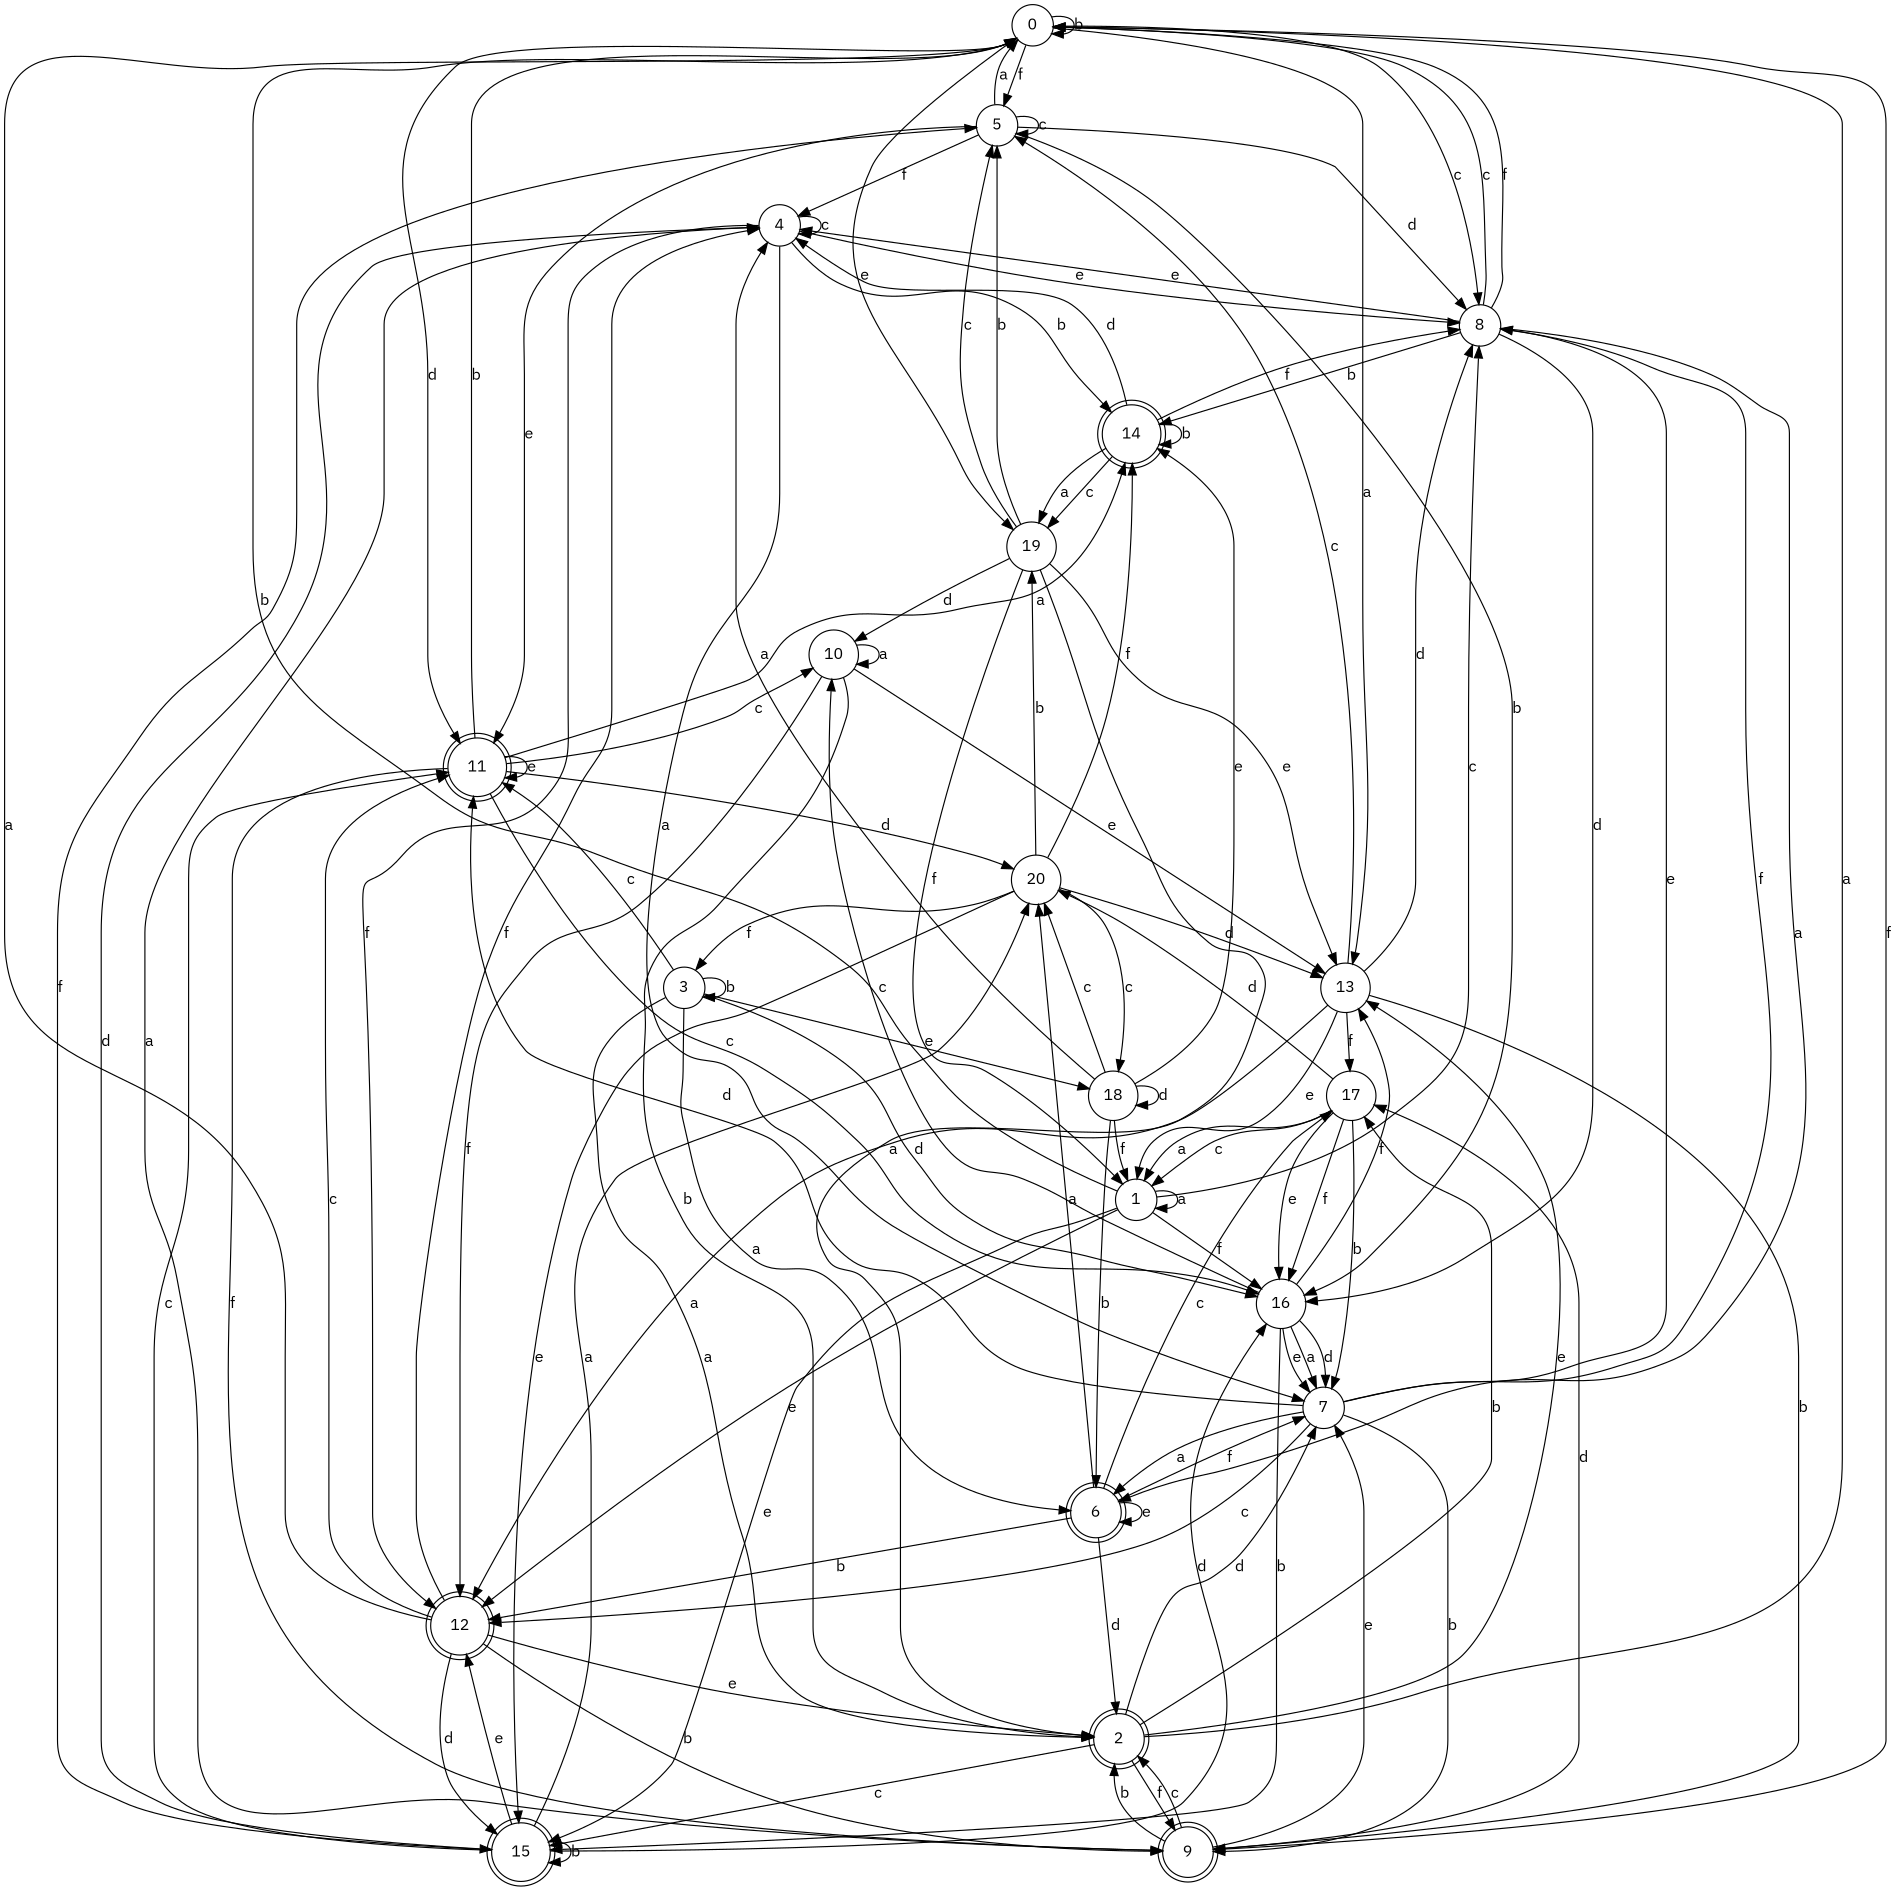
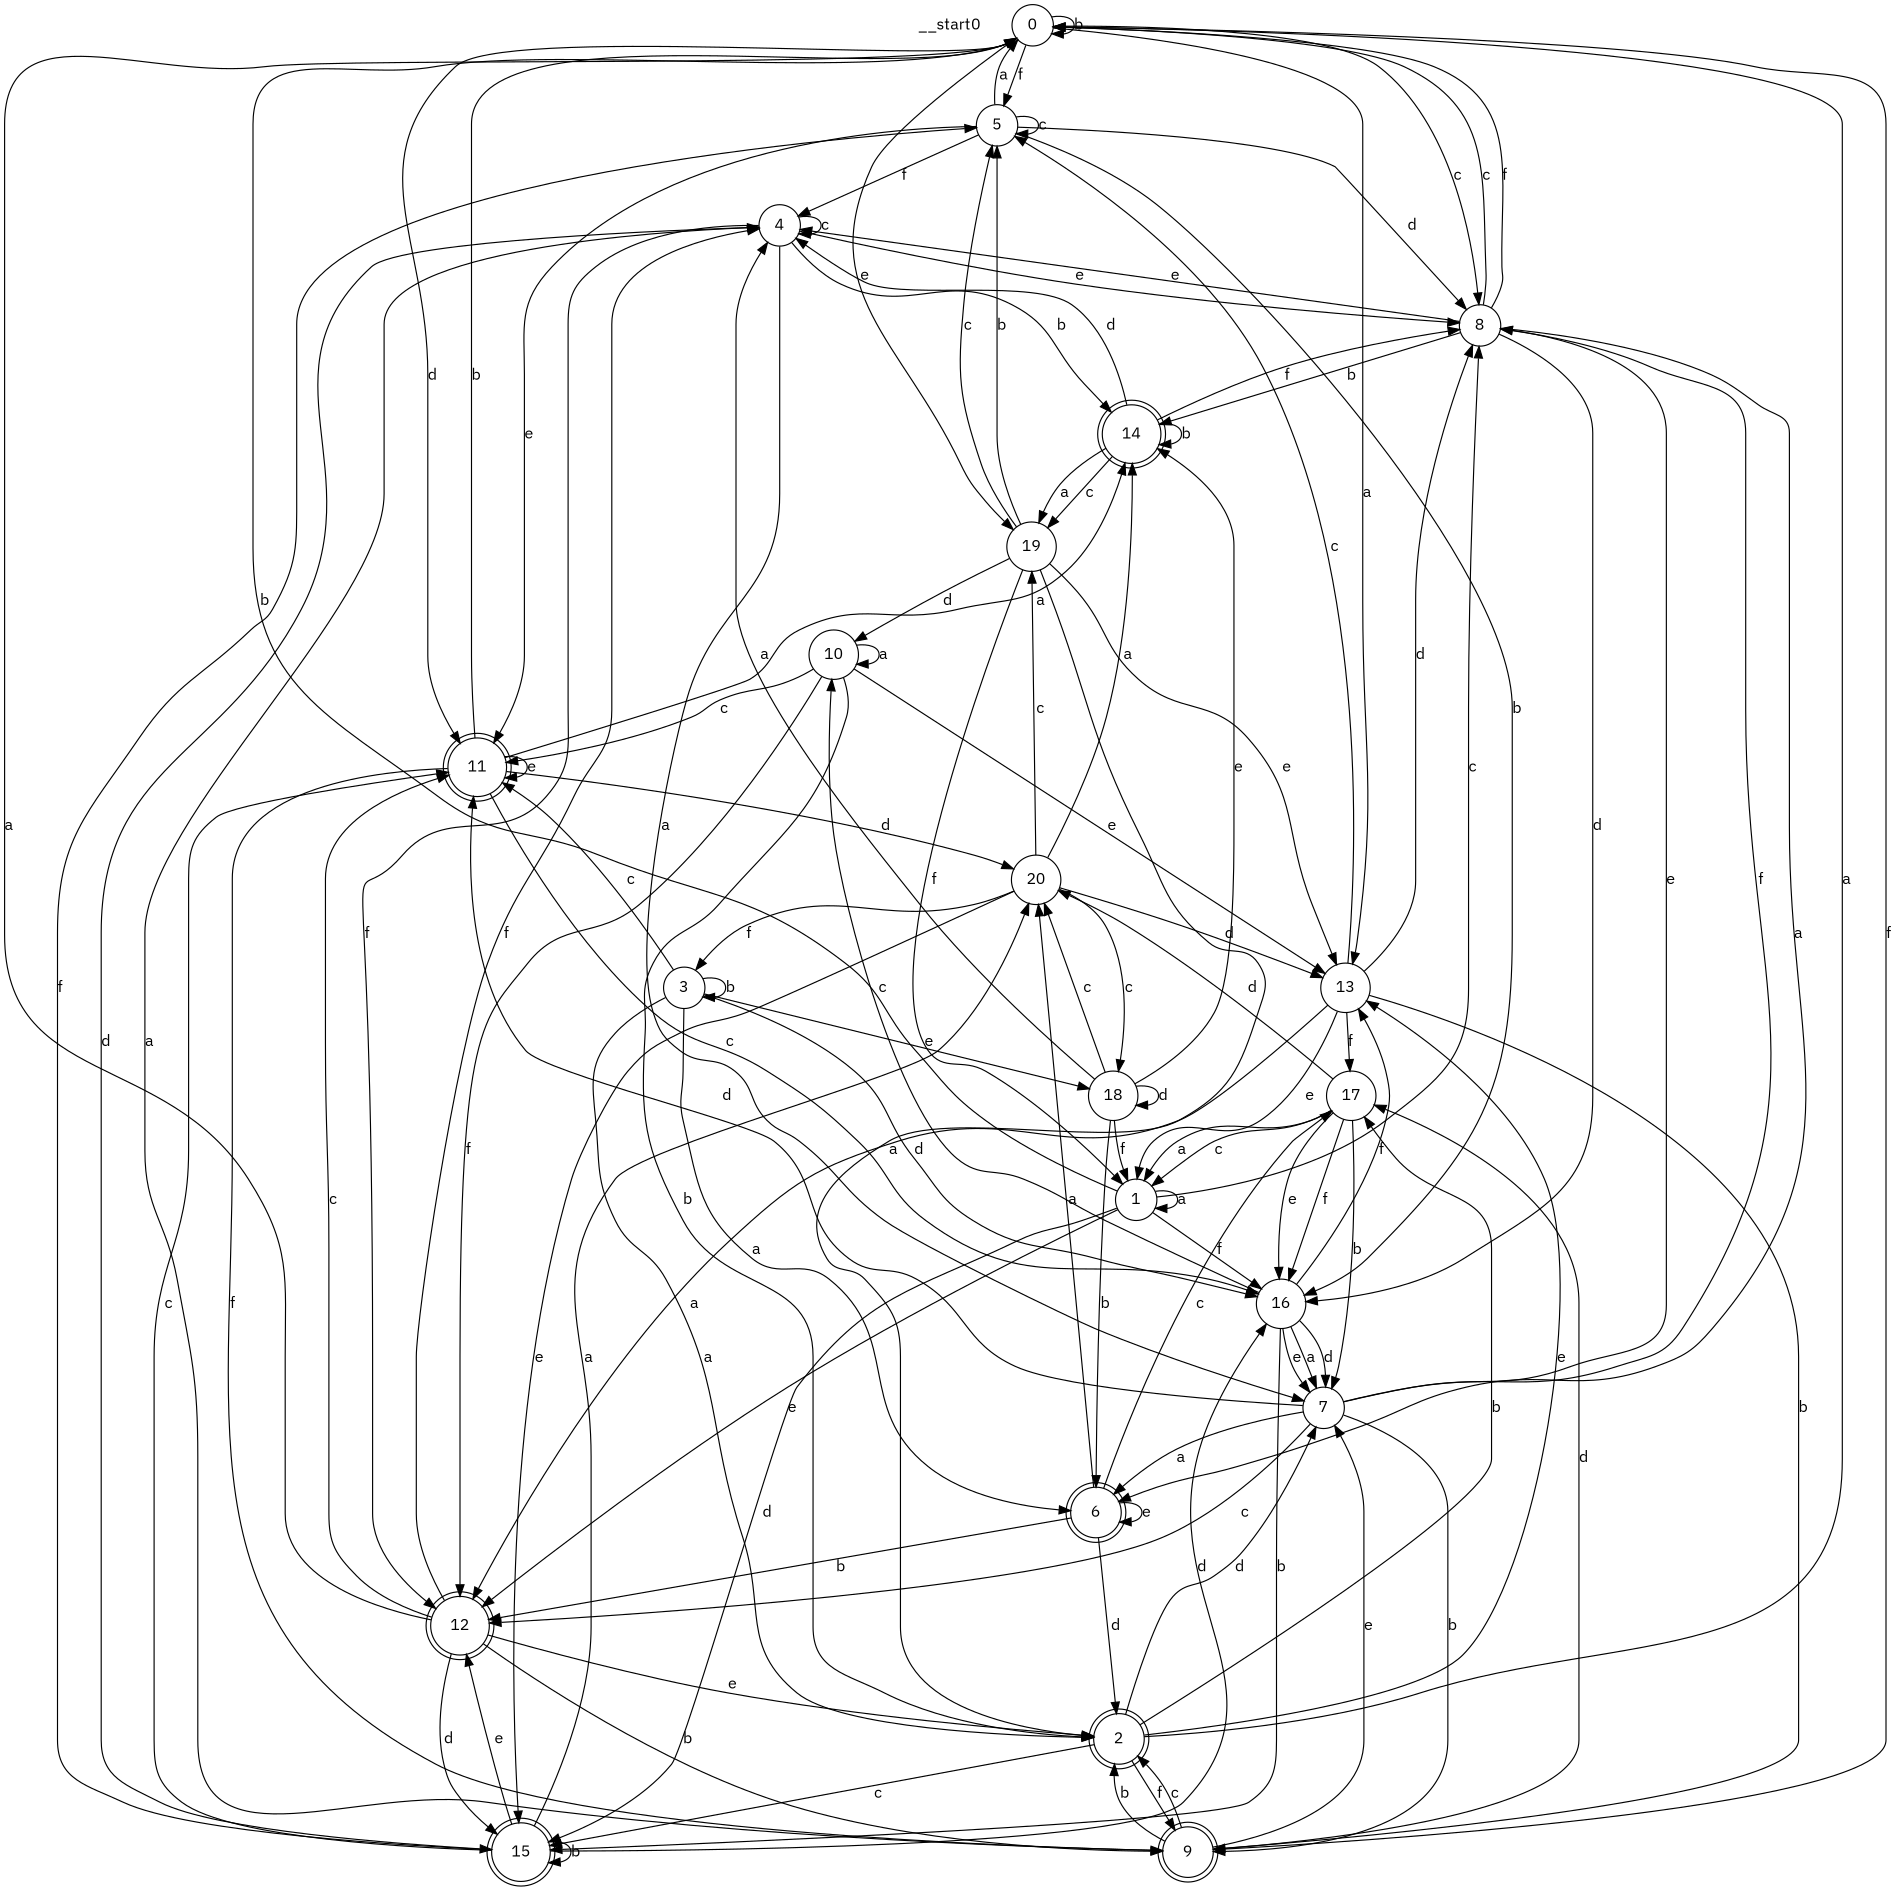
none -> (950, 25)
(1128, 655) -> (1128, 655)
(1040, 709) -> (1040, 709)
(661, 737) -> (669, 725)
(1205, 1459) -> none
(768, 1512) -> (768, 1512)
